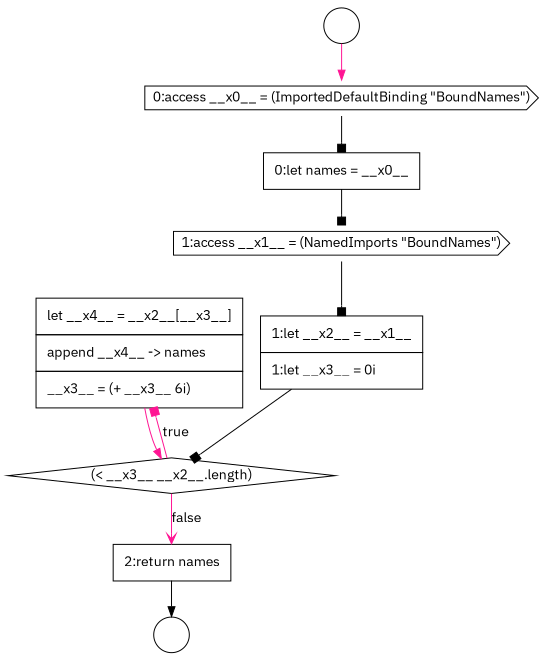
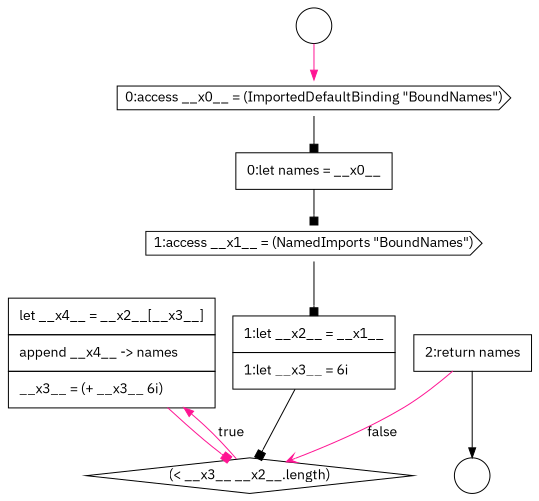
(324, 370) -> (296, 370)
(149, 429) -> (194, 431)
(162, 438) -> (215, 436)
(172, 514) -> (378, 422)
